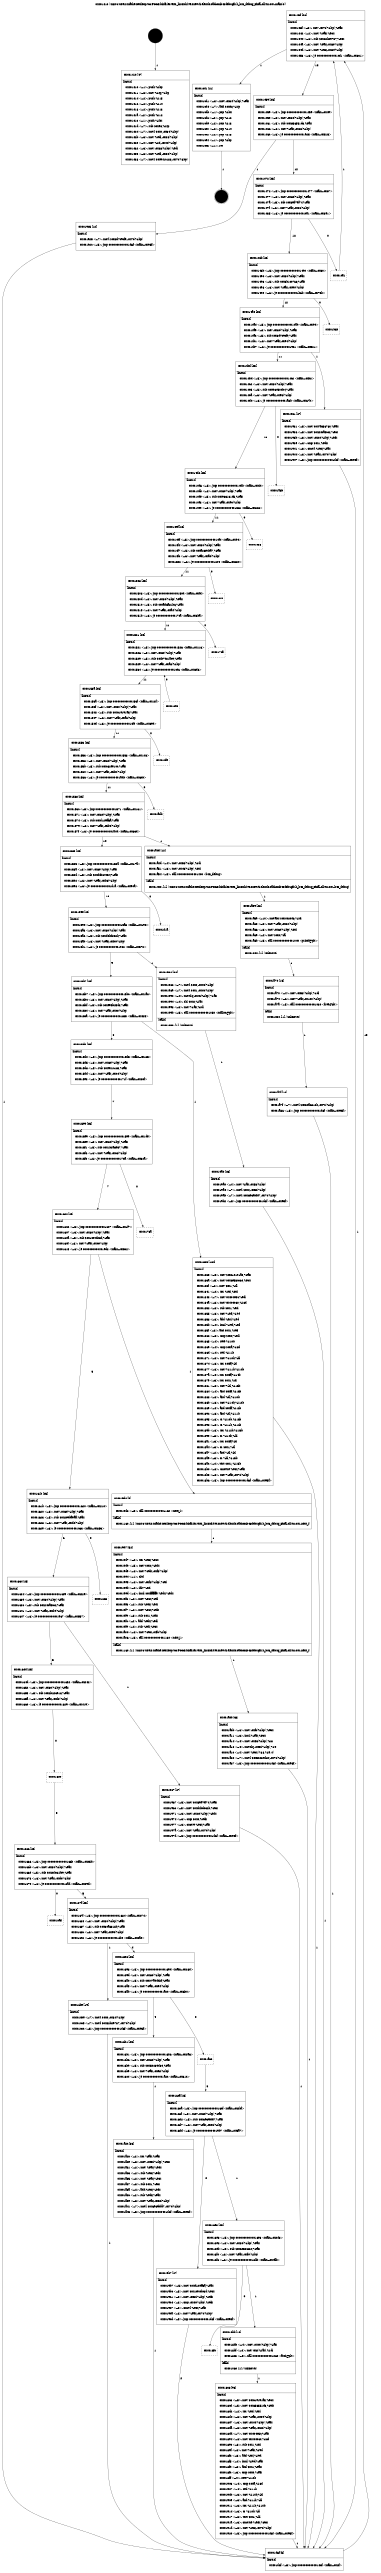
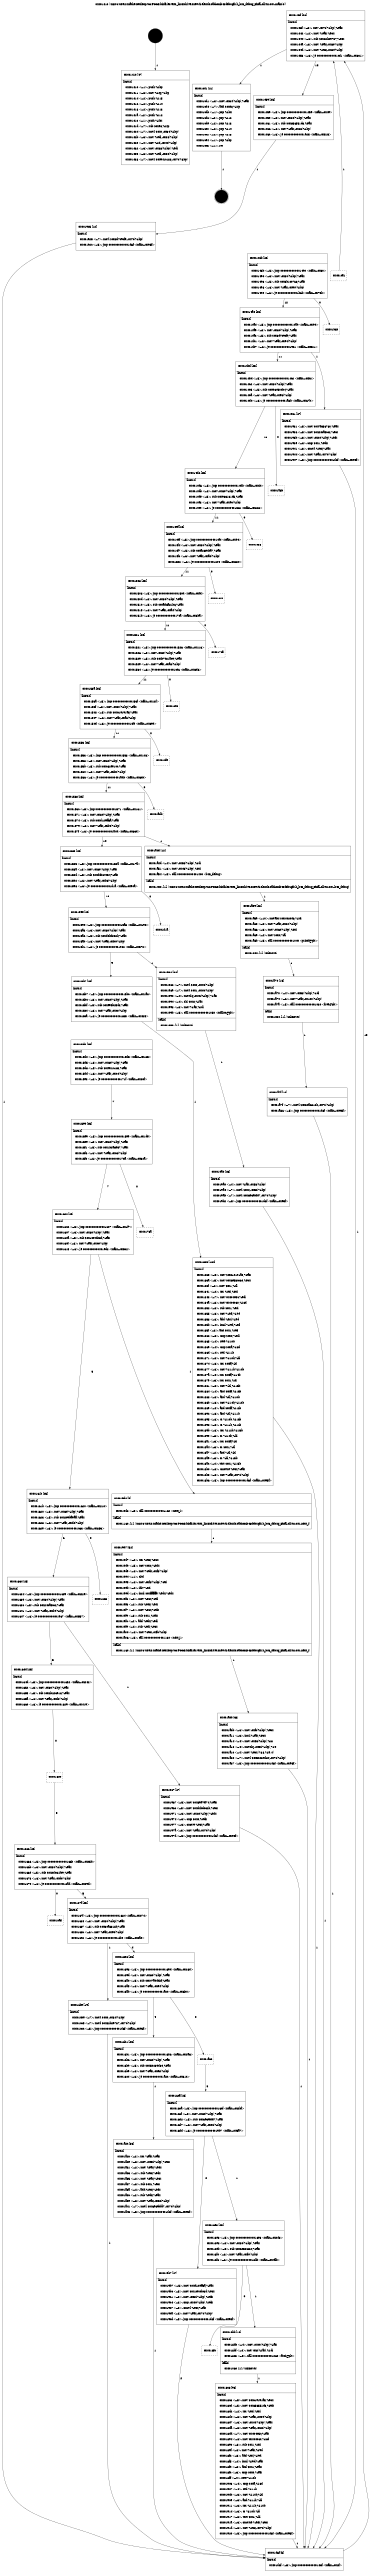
(294, 196) -> none
(167, 689) -> (169, 687)
(112, 1030) -> none
